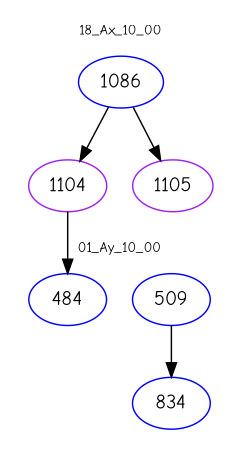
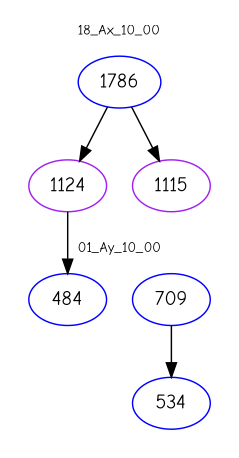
(121, 82) -> (120, 82)
(68, 186) -> (68, 186)
(173, 186) -> (171, 186)
(171, 300) -> (171, 300)
(171, 403) -> (171, 403)
